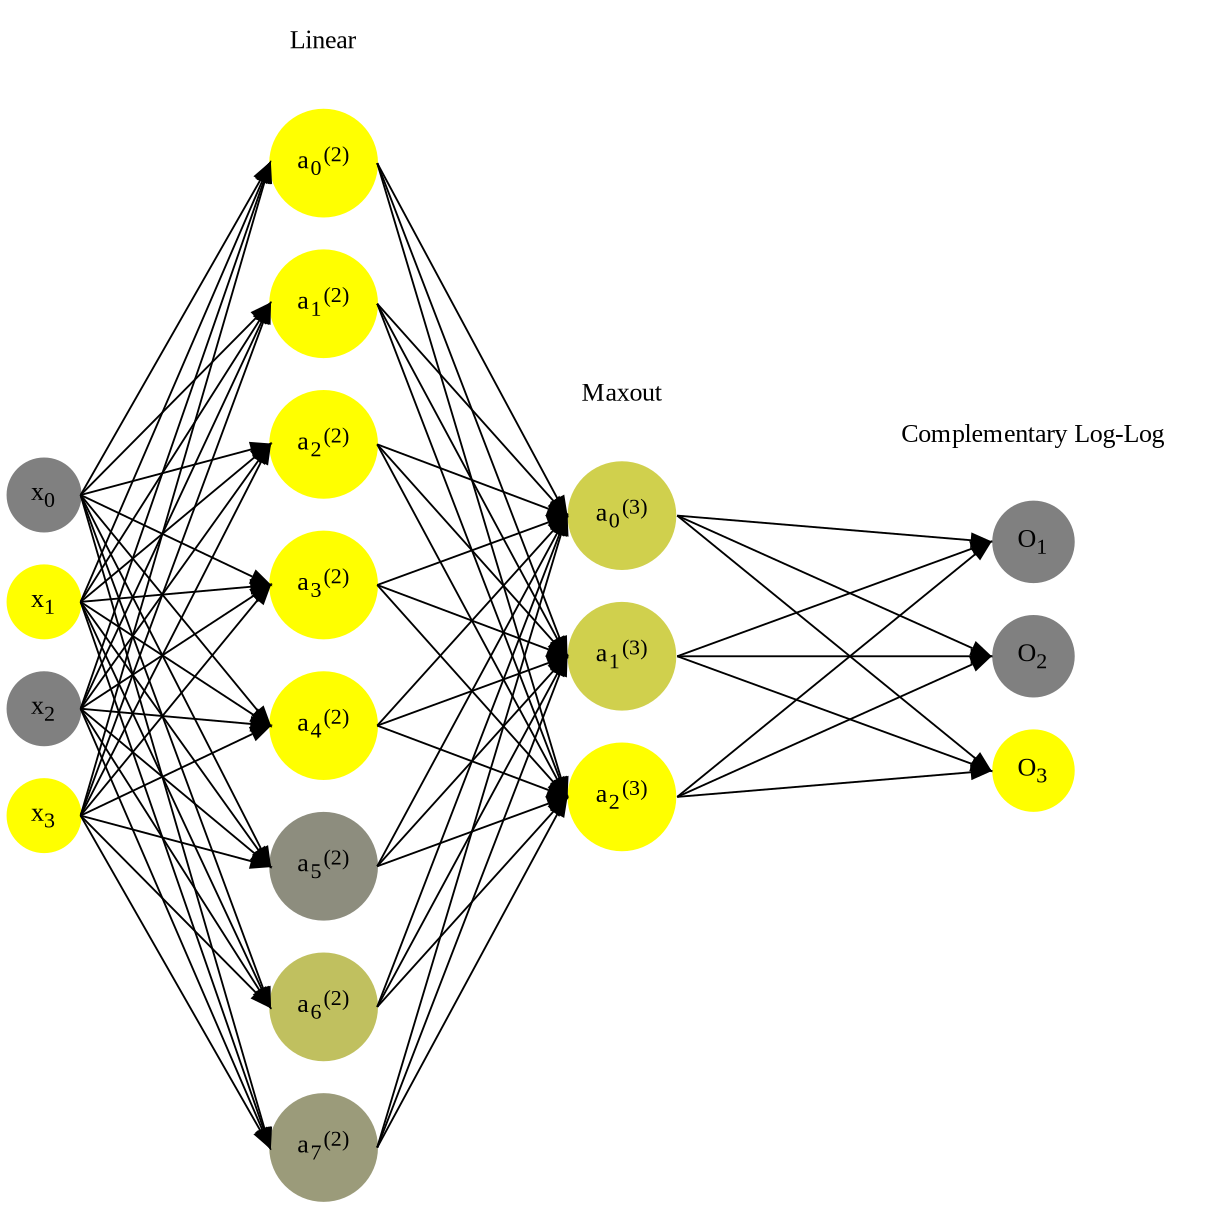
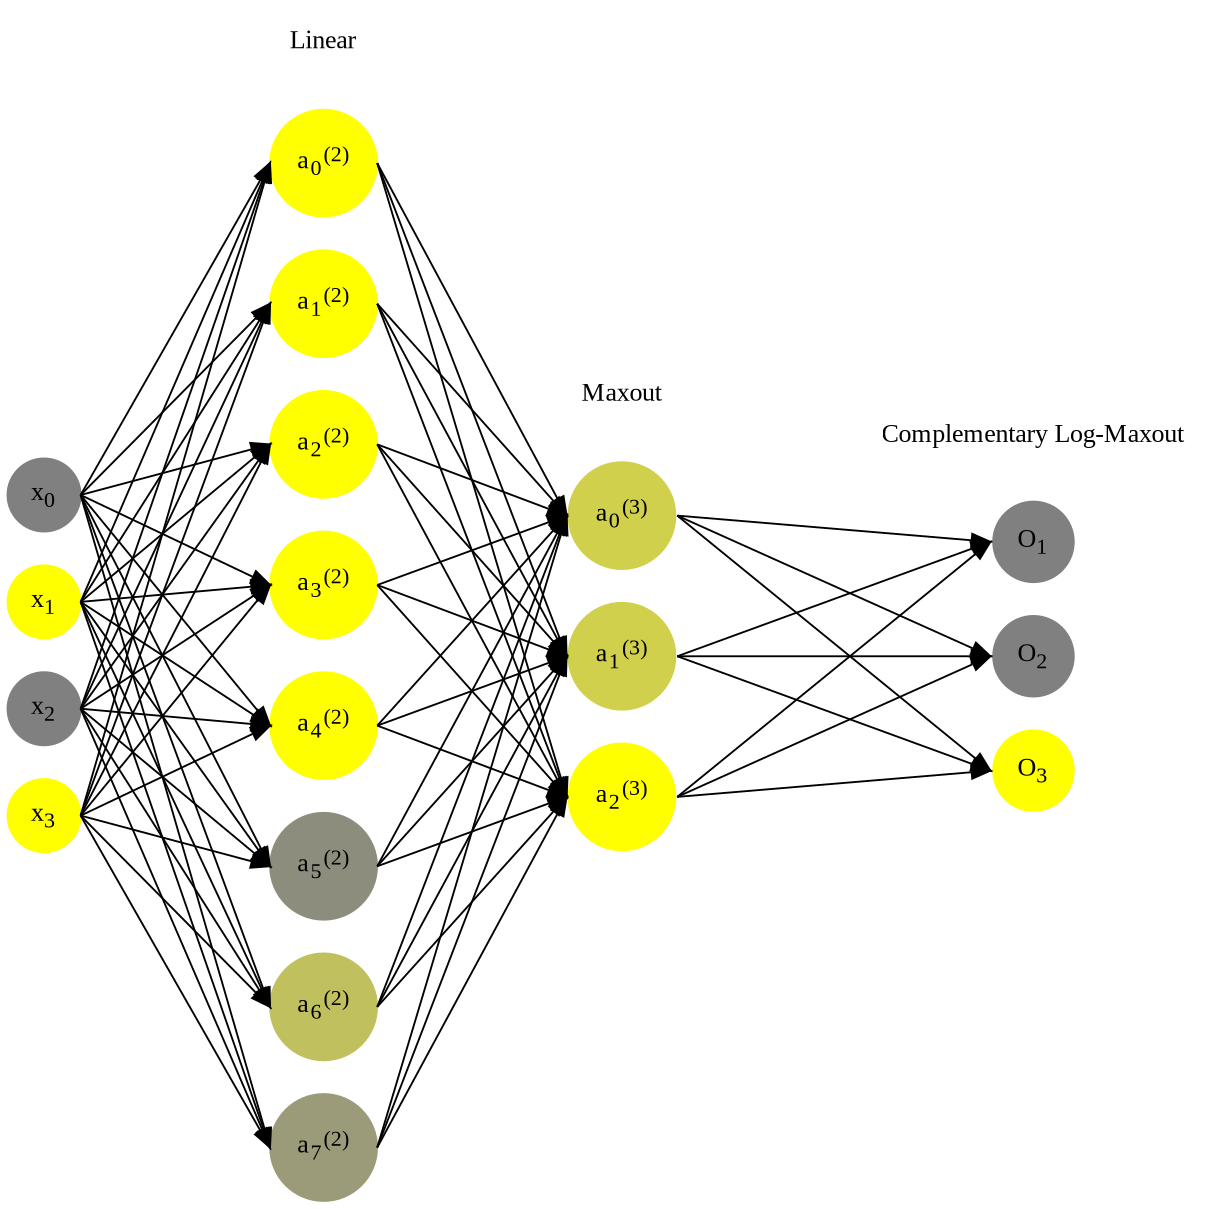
(1033, 435) -> (1033, 435)
